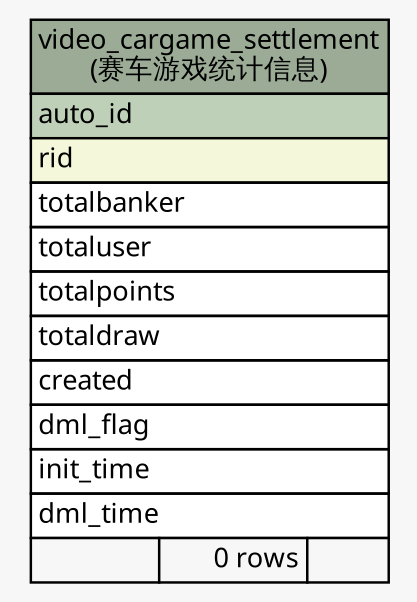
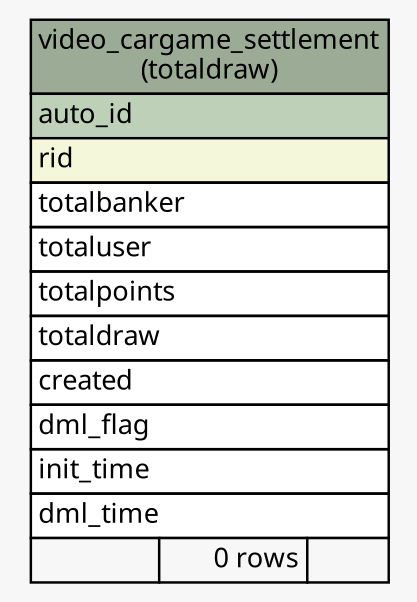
(210, 70) -> (210, 70)
